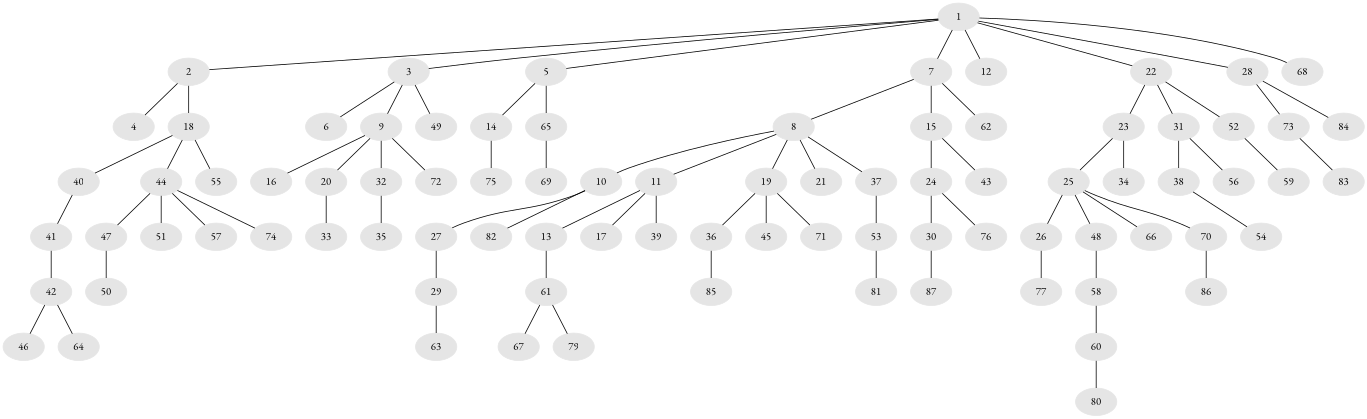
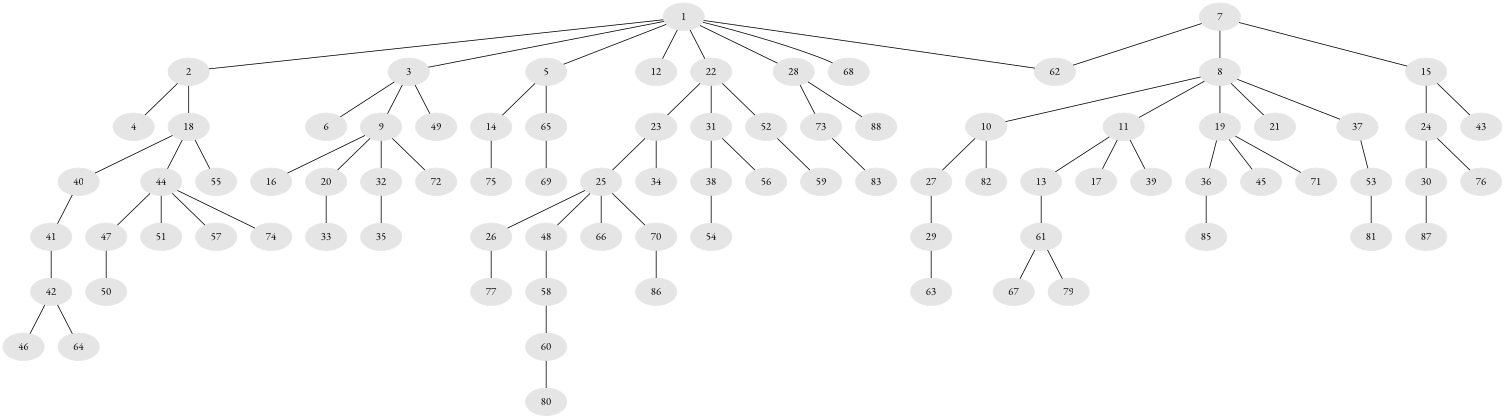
(945, 44) -> (869, 44)
(1344, 127) -> (876, 127)
